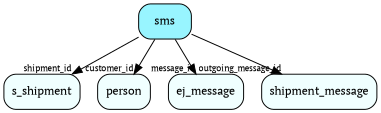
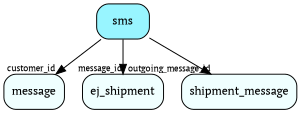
(42, 92) -> none
(124, 92) -> (34, 92)
(206, 92) -> (123, 92)
